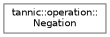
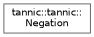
(55, 18) -> (47, 18)
